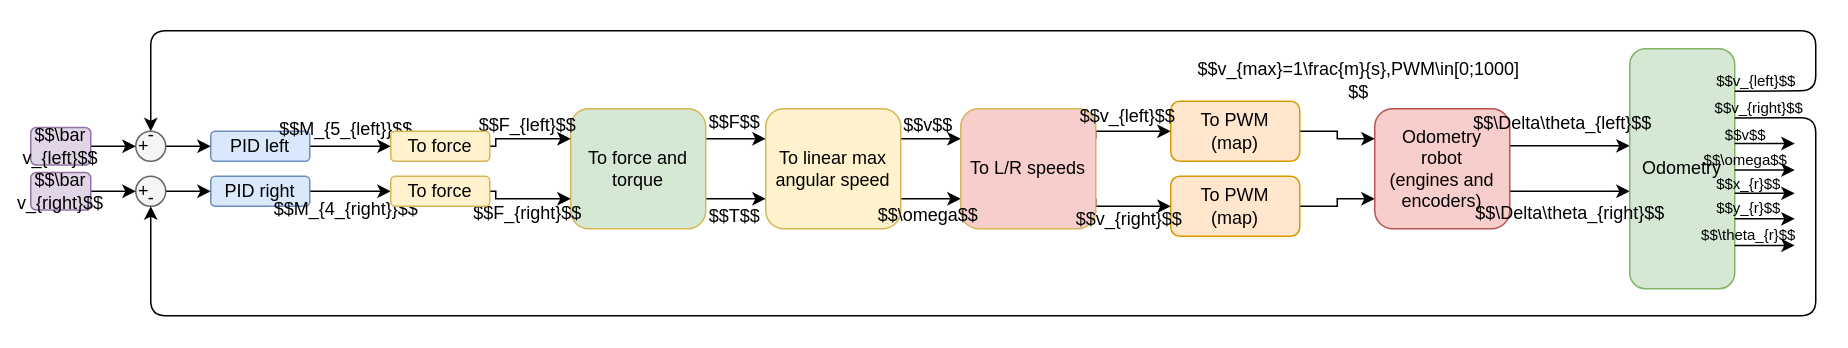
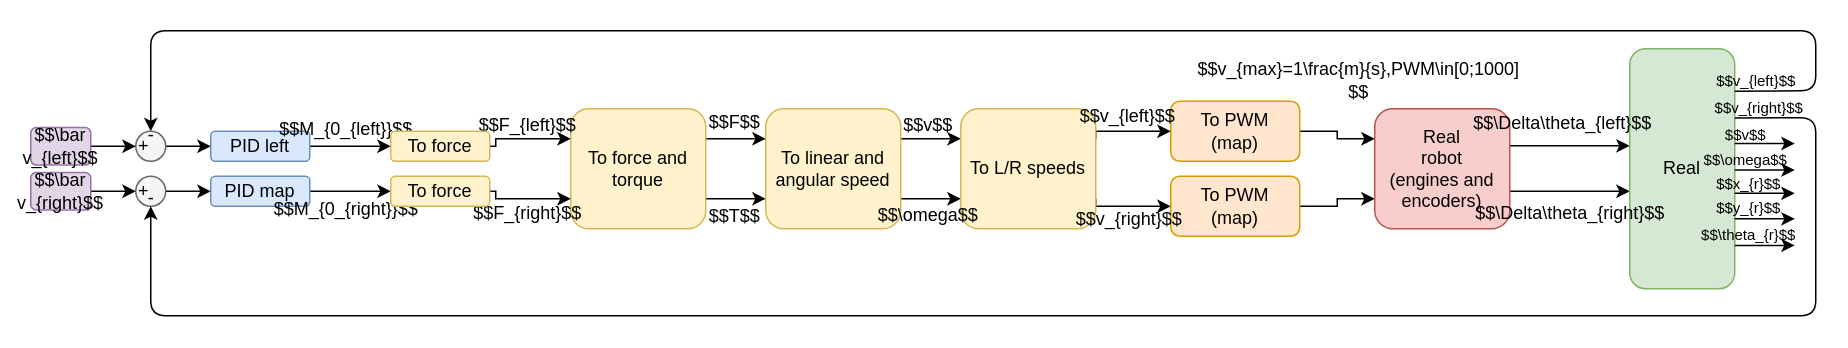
(347, 130) -> (347, 130)
(638, 169) -> (638, 169)
(833, 169) -> (833, 169)
(1028, 169) -> (1028, 169)
(1442, 169) -> (1442, 169)
(1682, 169) -> (1682, 169)
(260, 191) -> (260, 191)
(347, 209) -> (347, 209)
